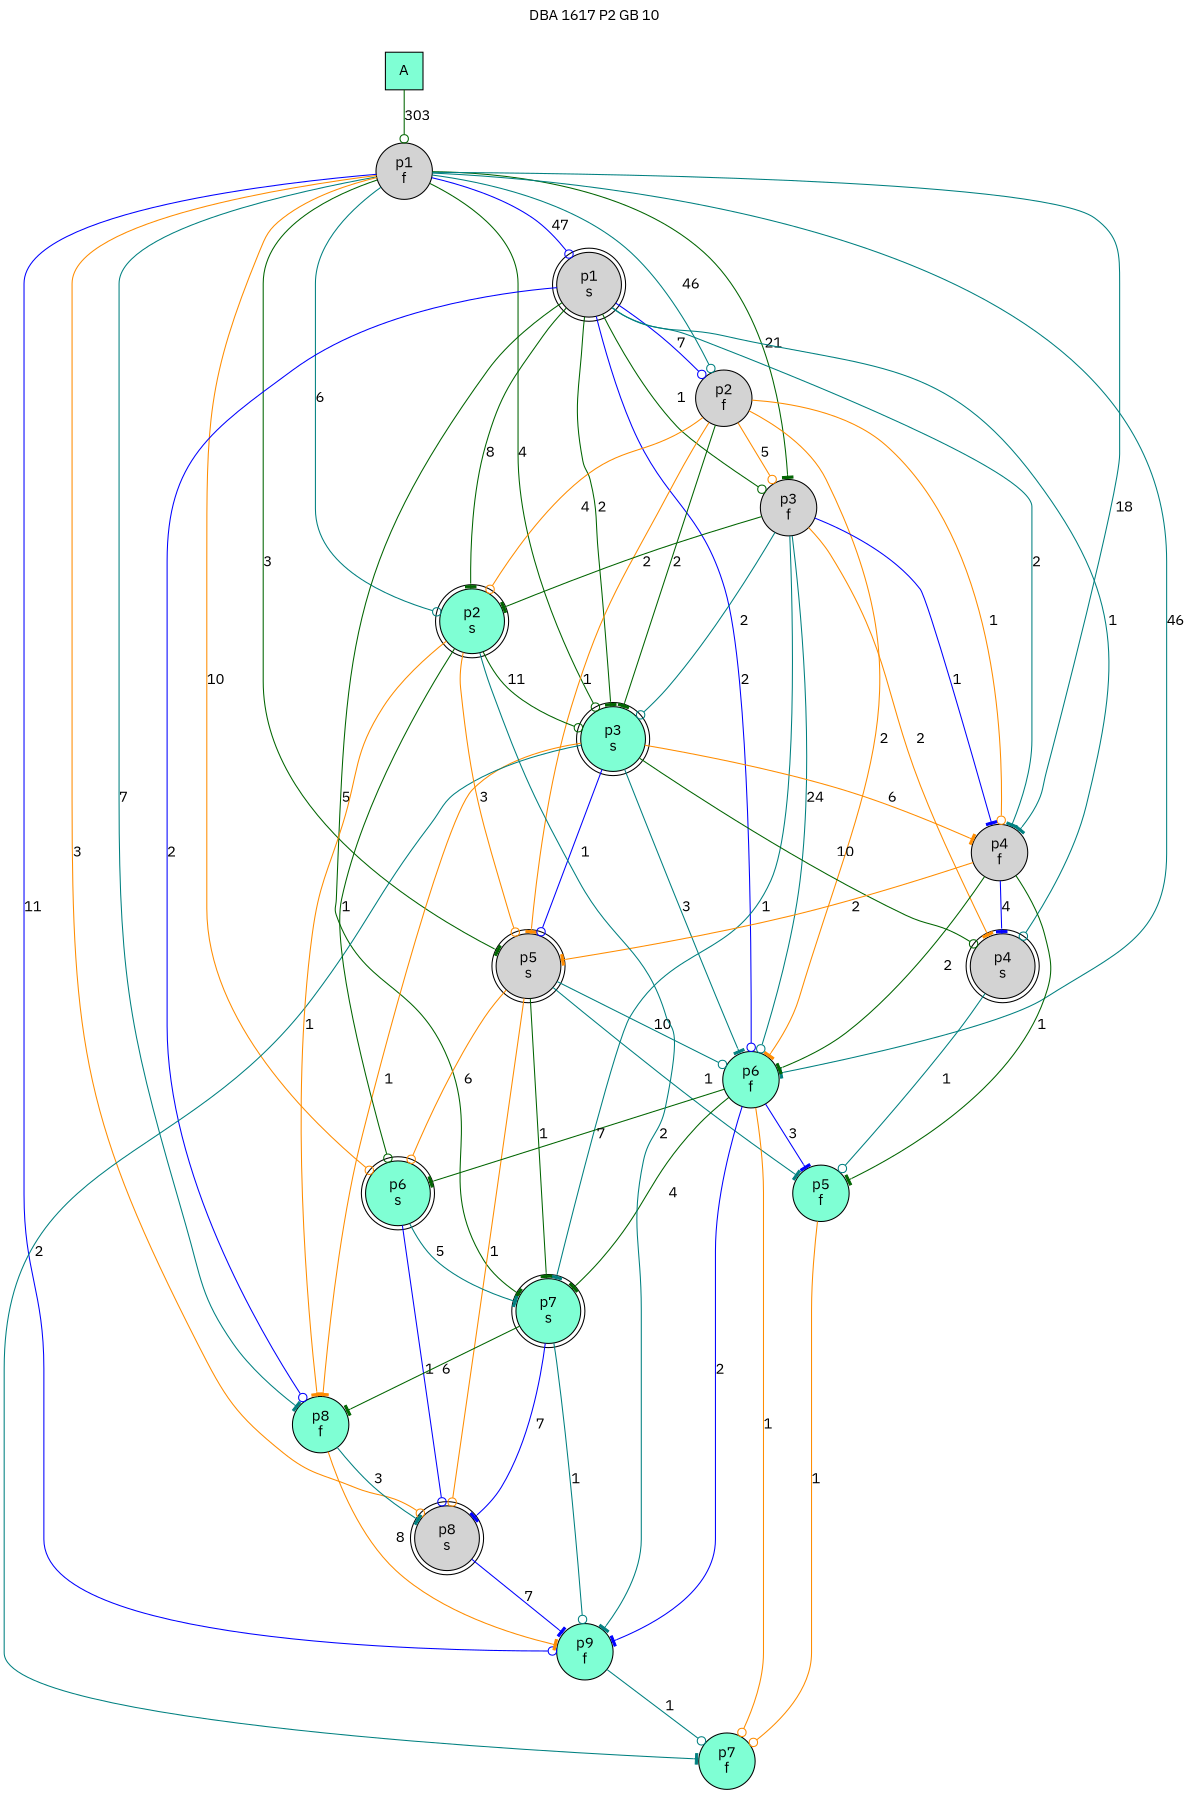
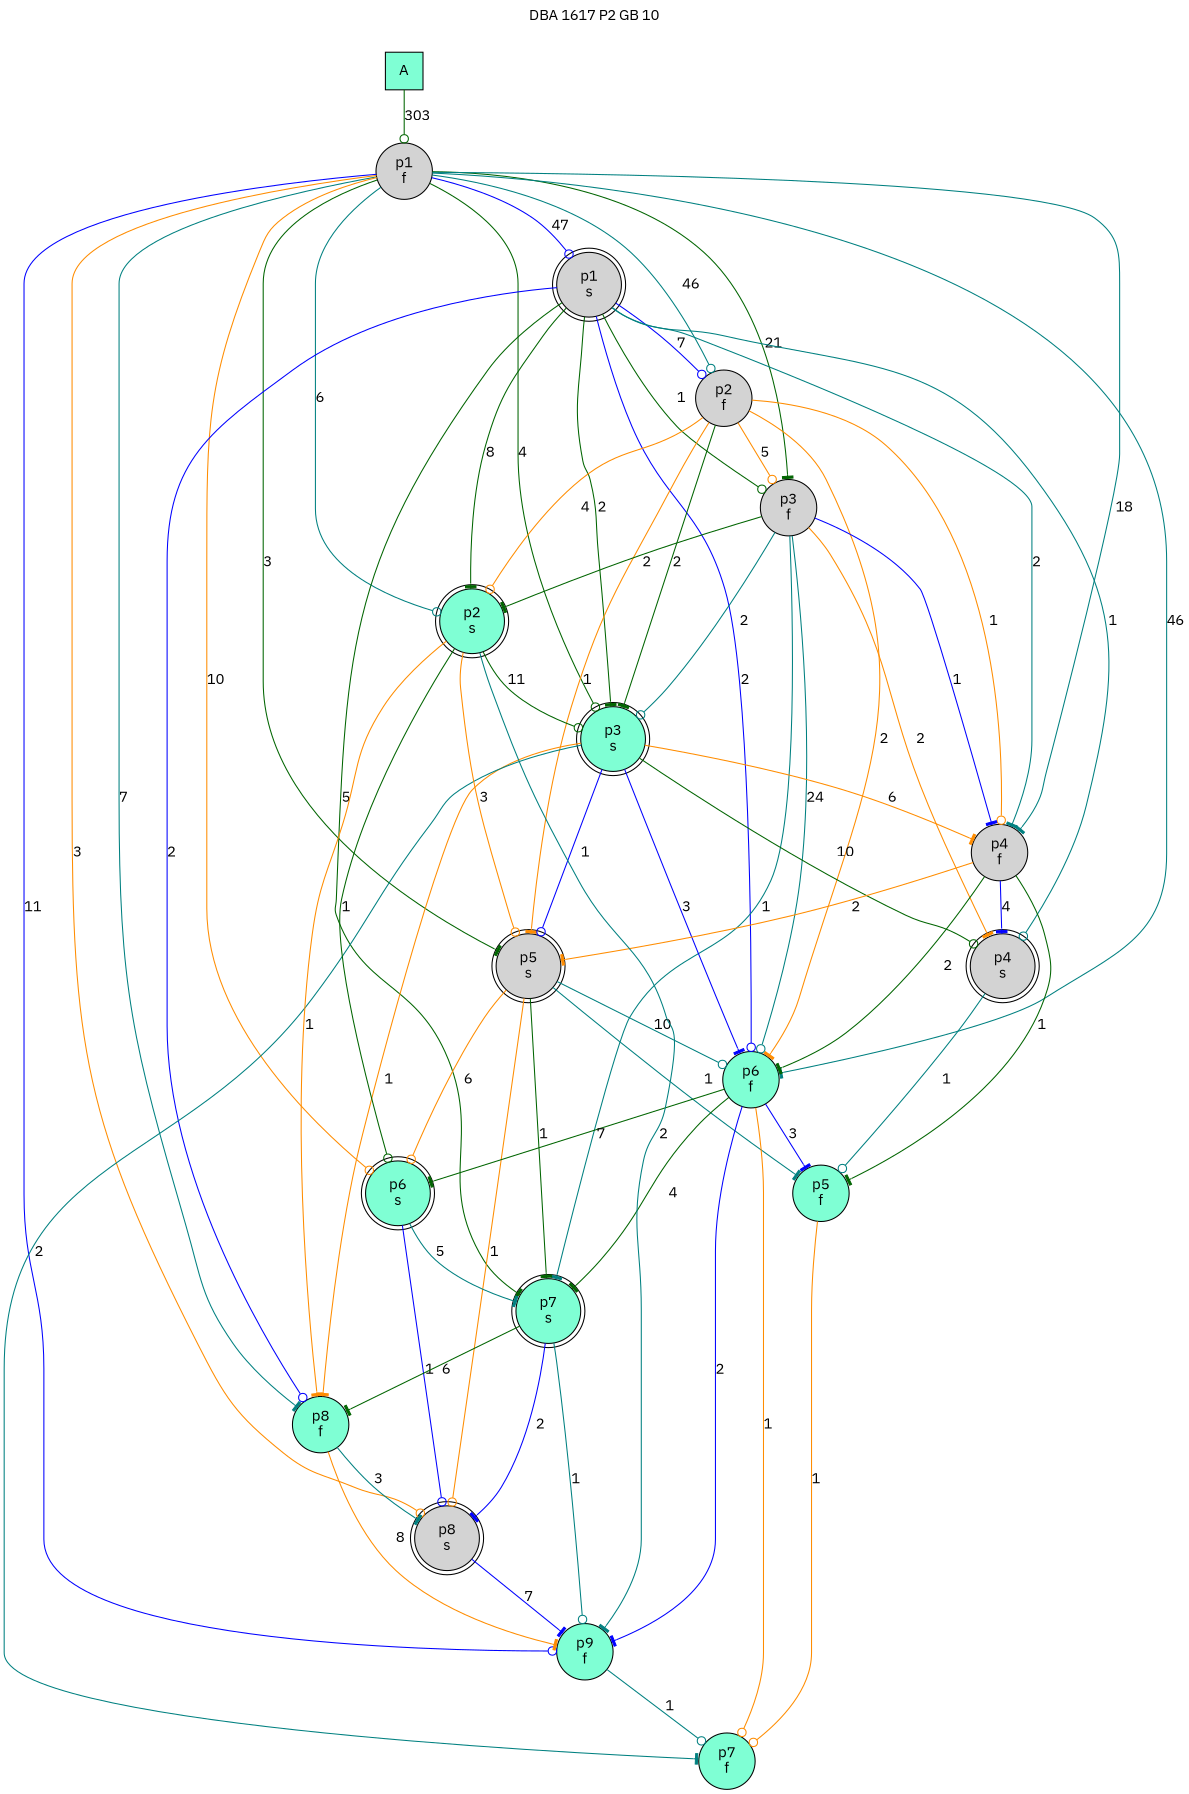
(680, 909) -> (680, 909)
(540, 1425) -> (540, 1425)
